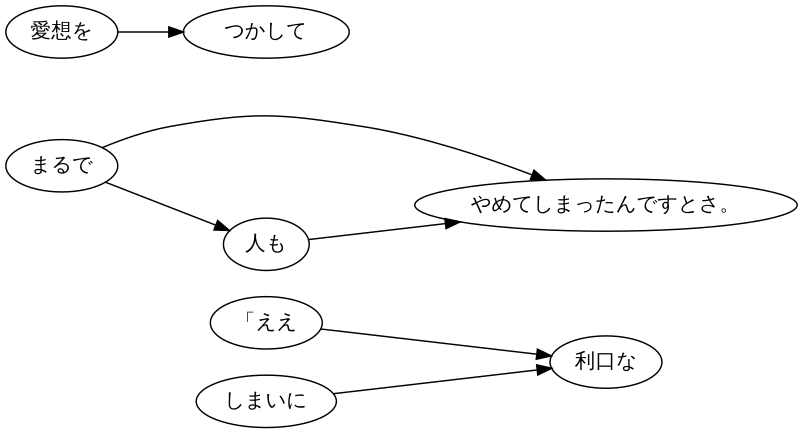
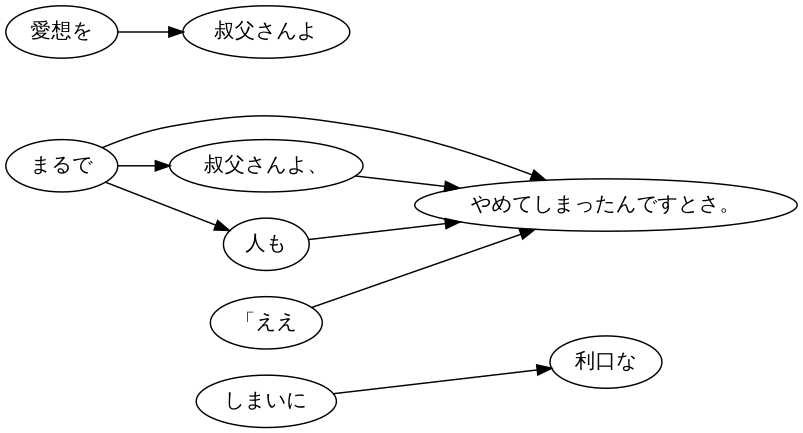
(266, 32) -> (266, 32)
none -> (266, 166)
(429, 342) -> (416, 271)
